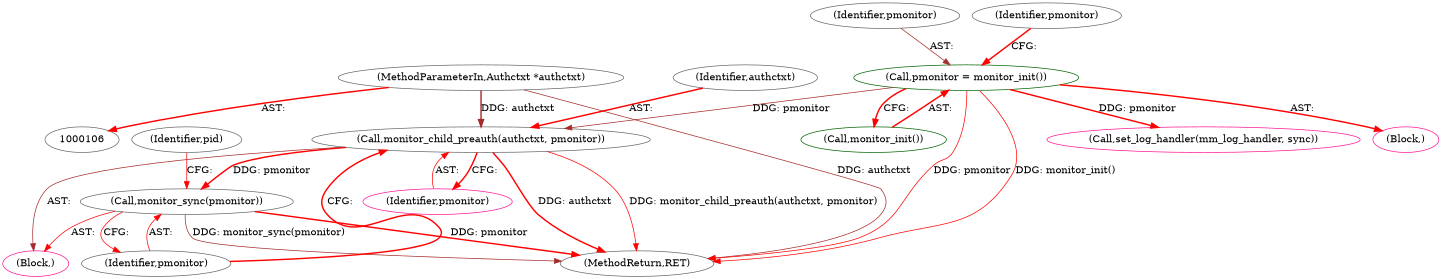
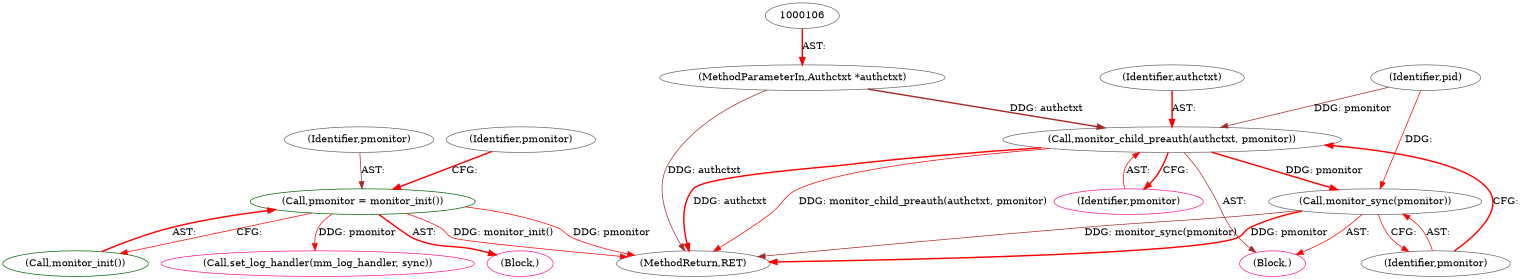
(887, 100) -> (220, 233)
(252, 105) -> (802, 43)
(733, 108) -> (1308, 106)
(1081, 108) -> (319, 226)
(201, 171) -> (1420, 140)
